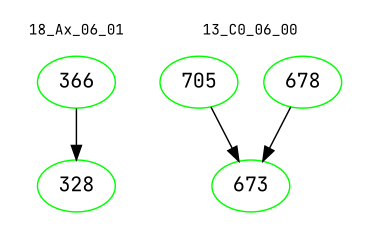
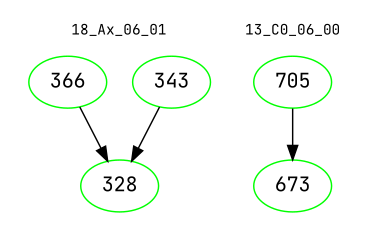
none -> (172, 82)
(303, 82) -> none
